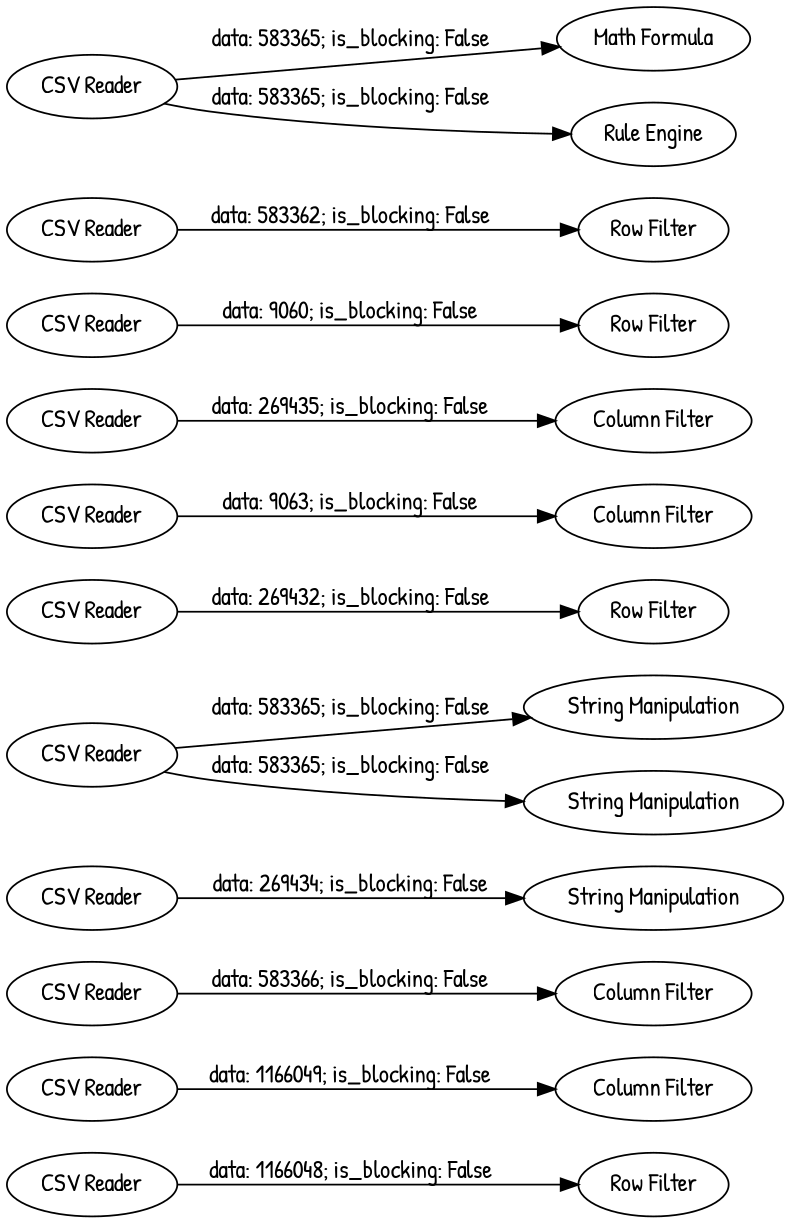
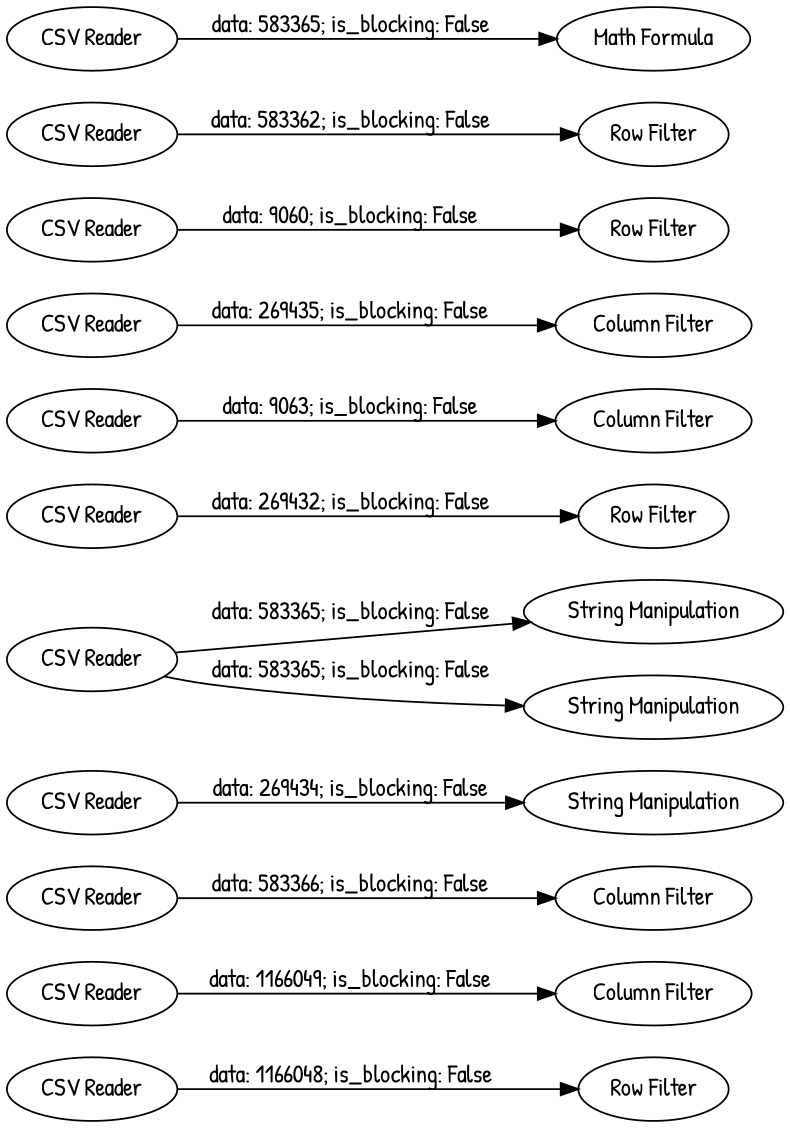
(654, 134) -> none
